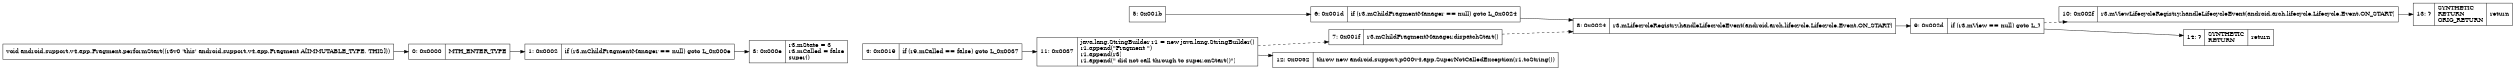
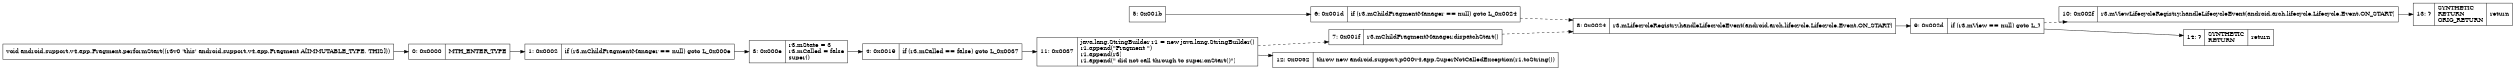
(1545, 19) -> (1545, 19)
(961, 51) -> (961, 51)
none -> (853, 52)
